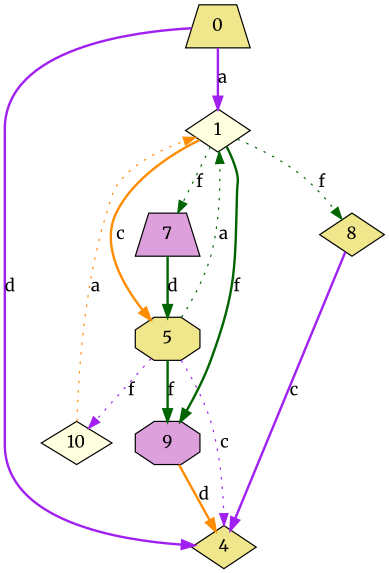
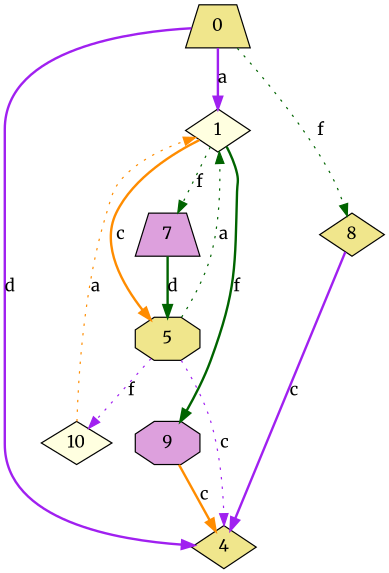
(291, 168) -> (297, 122)
(168, 385) -> none
(204, 495) -> (204, 495)
